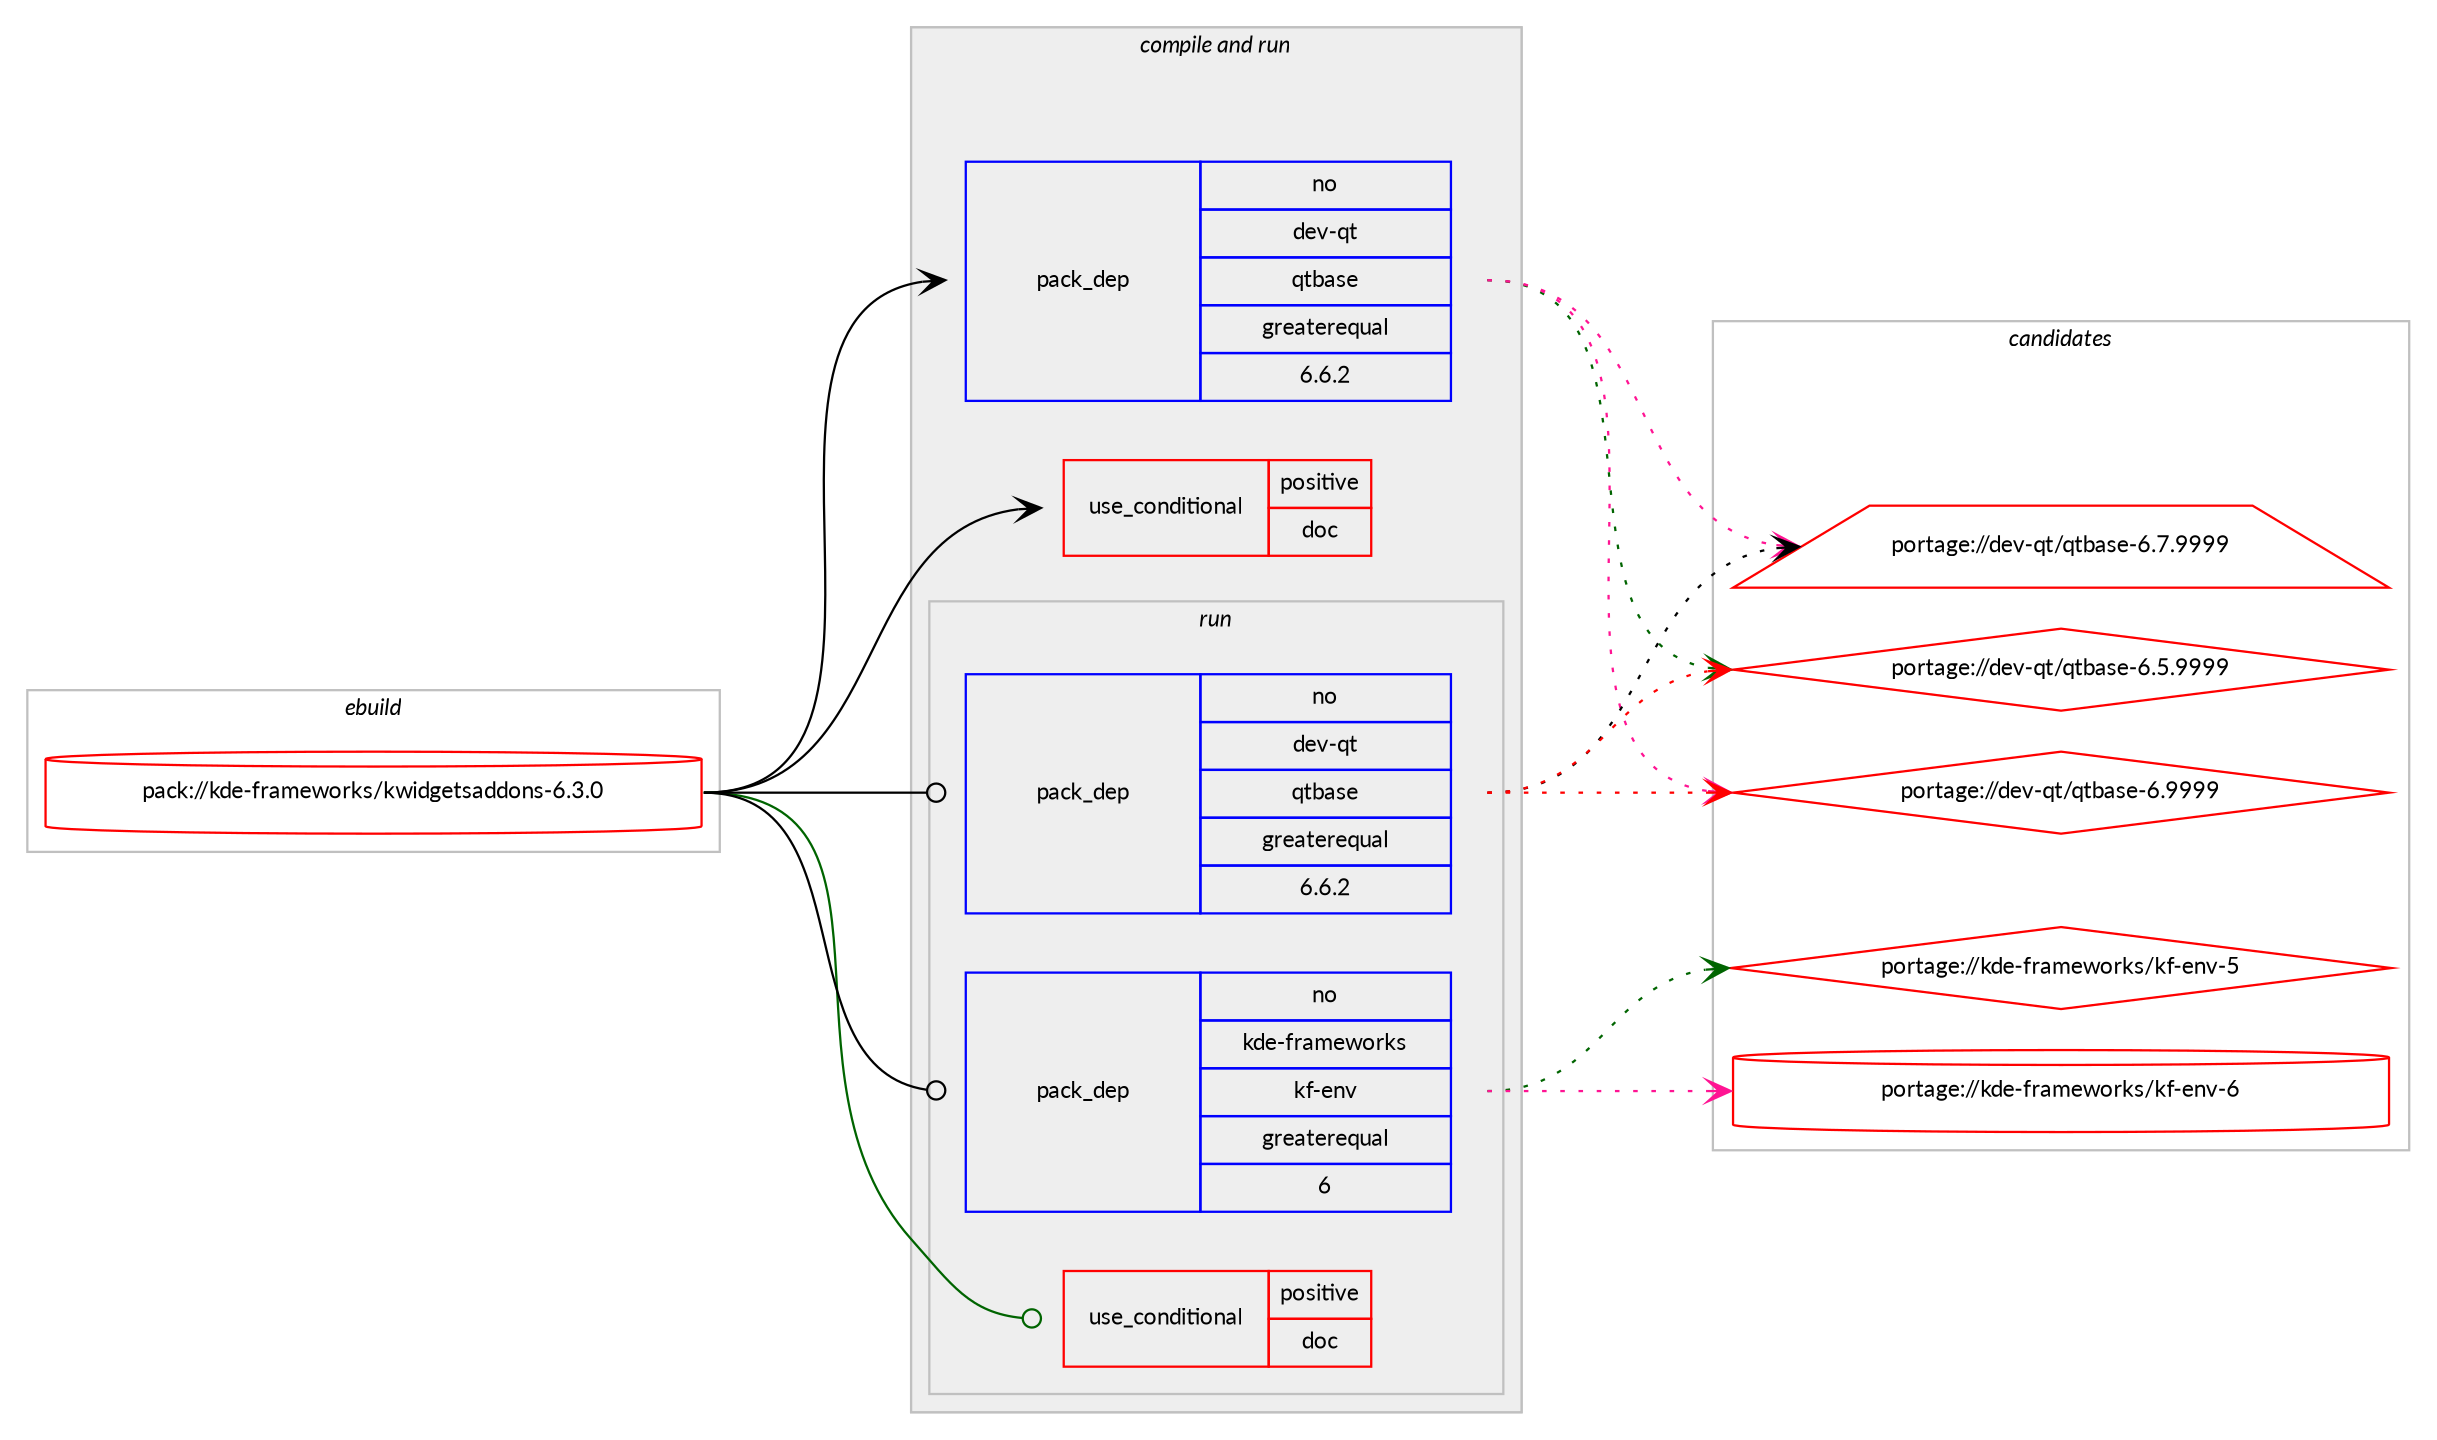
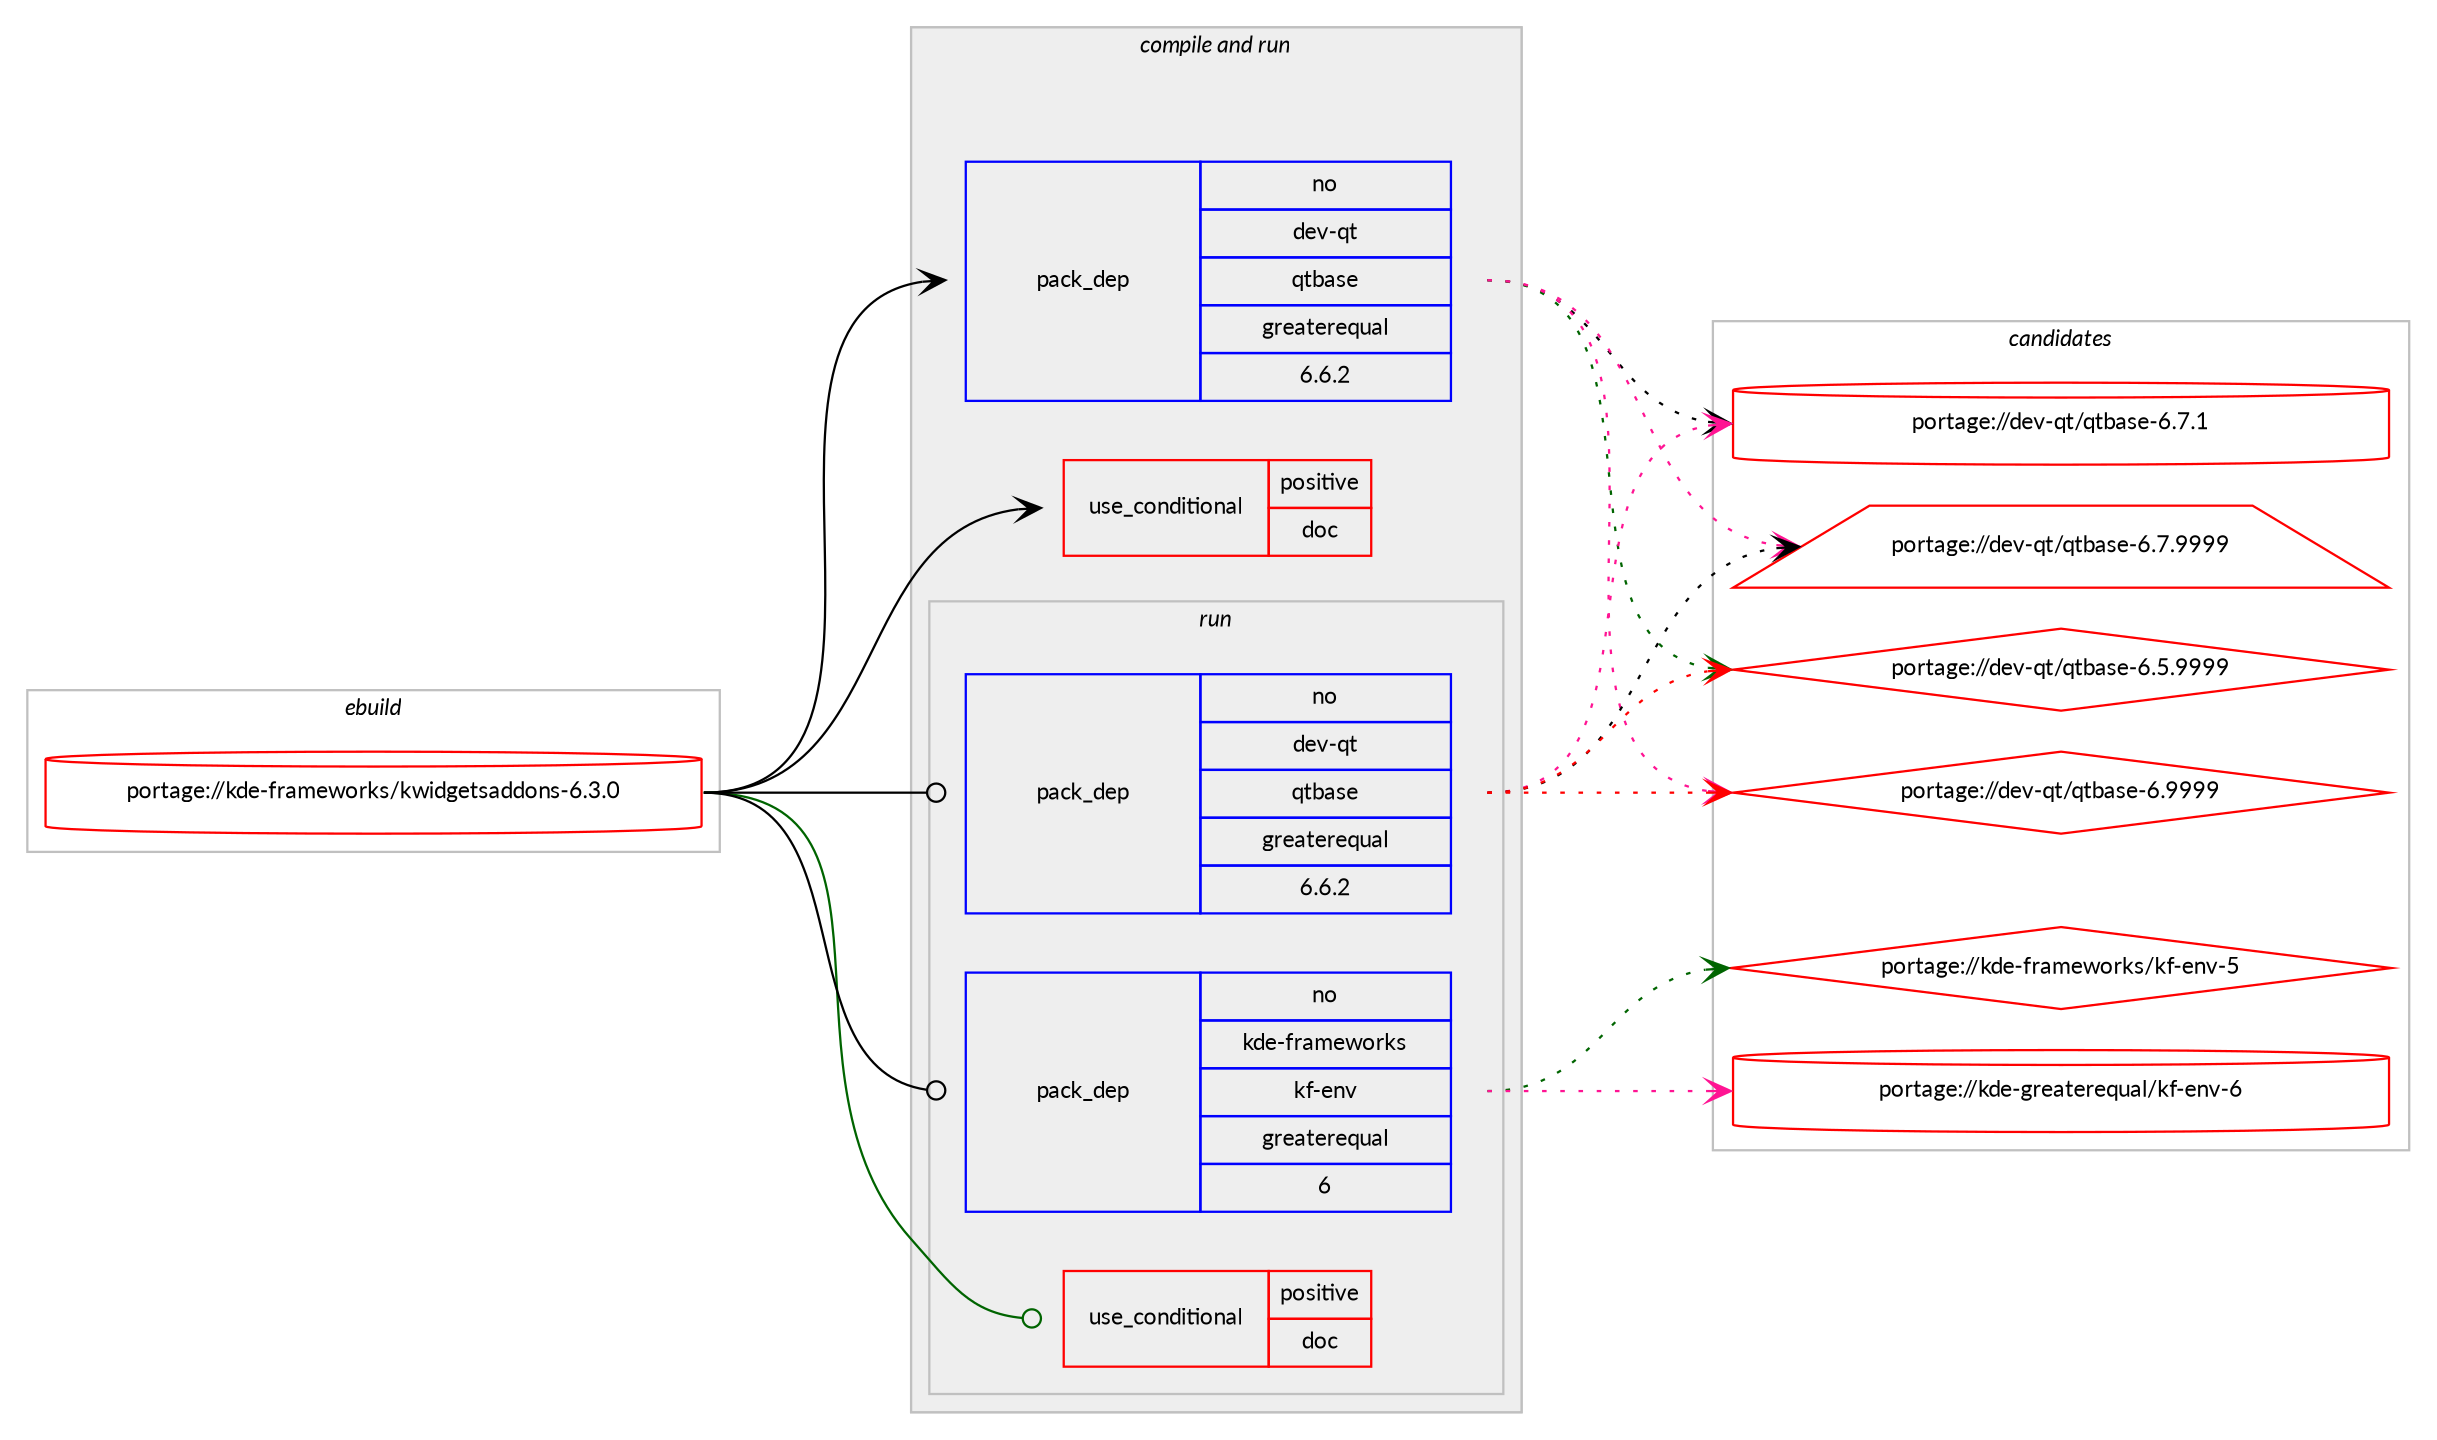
none -> (2061, 424)
(374, 793) -> (374, 793)
(2061, 1091) -> (2061, 1091)
